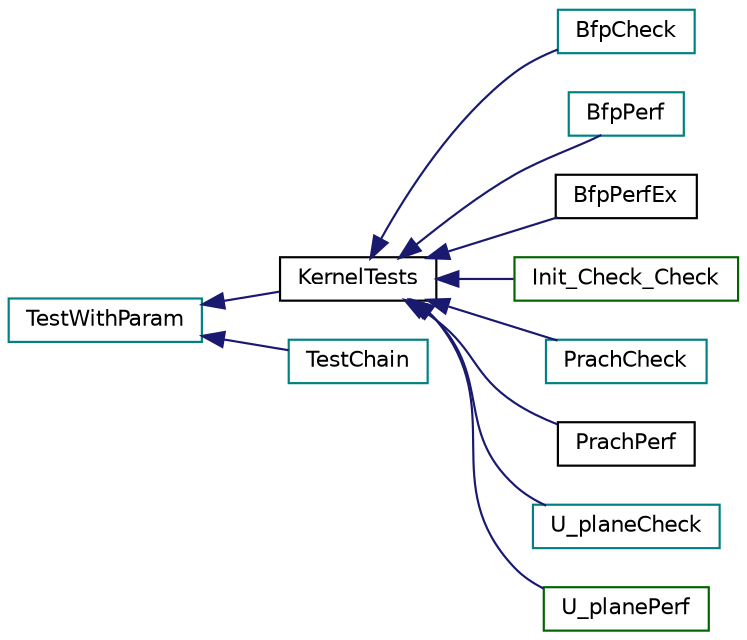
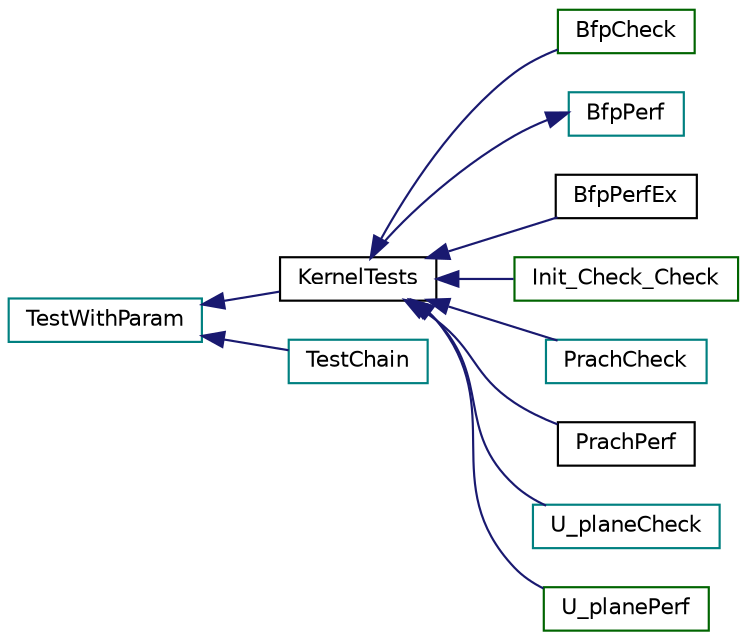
(626, 31) -> (626, 31)
(504, 181) -> (452, 179)
